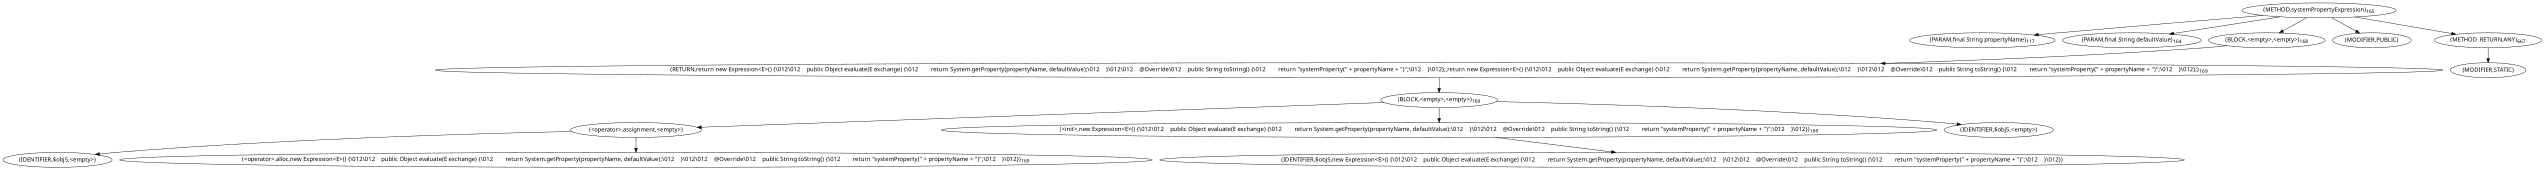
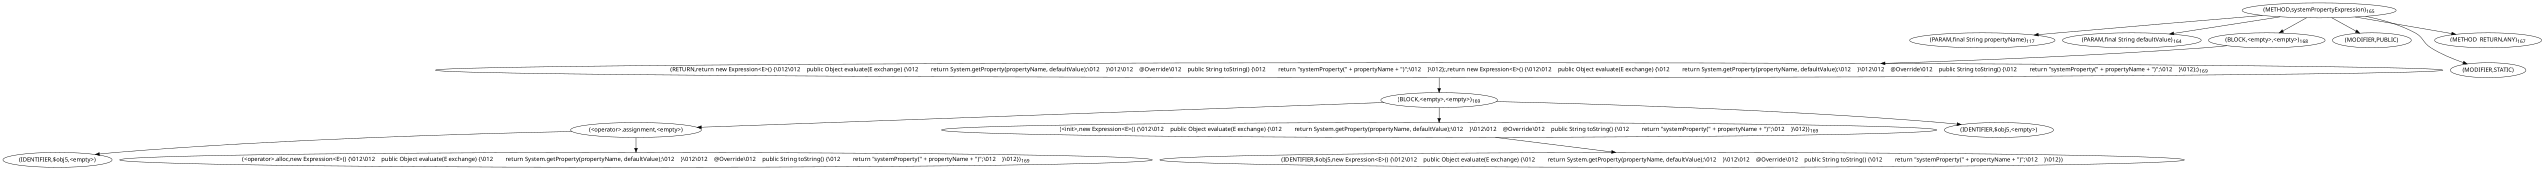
(2522, 40) -> (2522, 40)
(2488, 53) -> (2417, 34)
